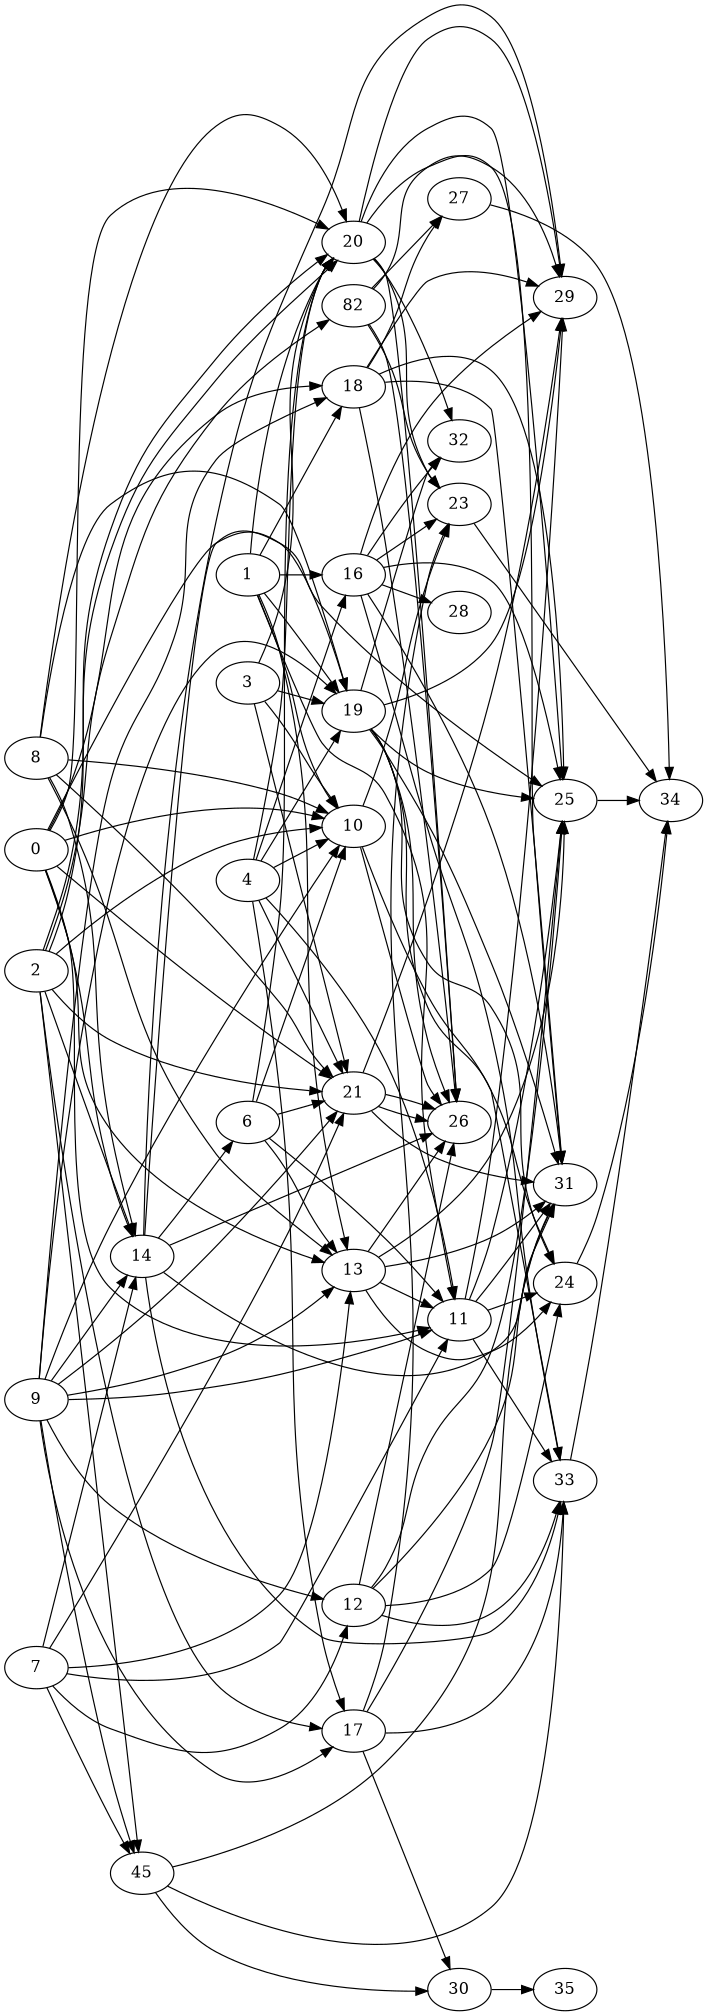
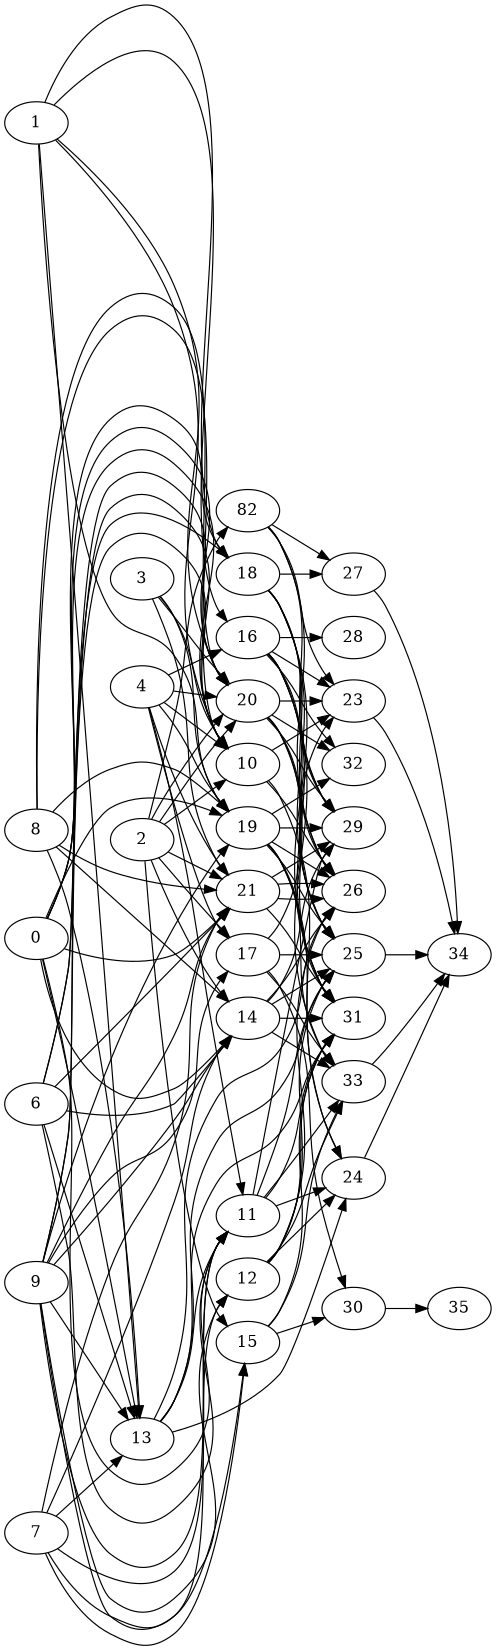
(426, 935) -> none
(194, 1193) -> (159, 1110)
(142, 1873) -> (248, 1343)
